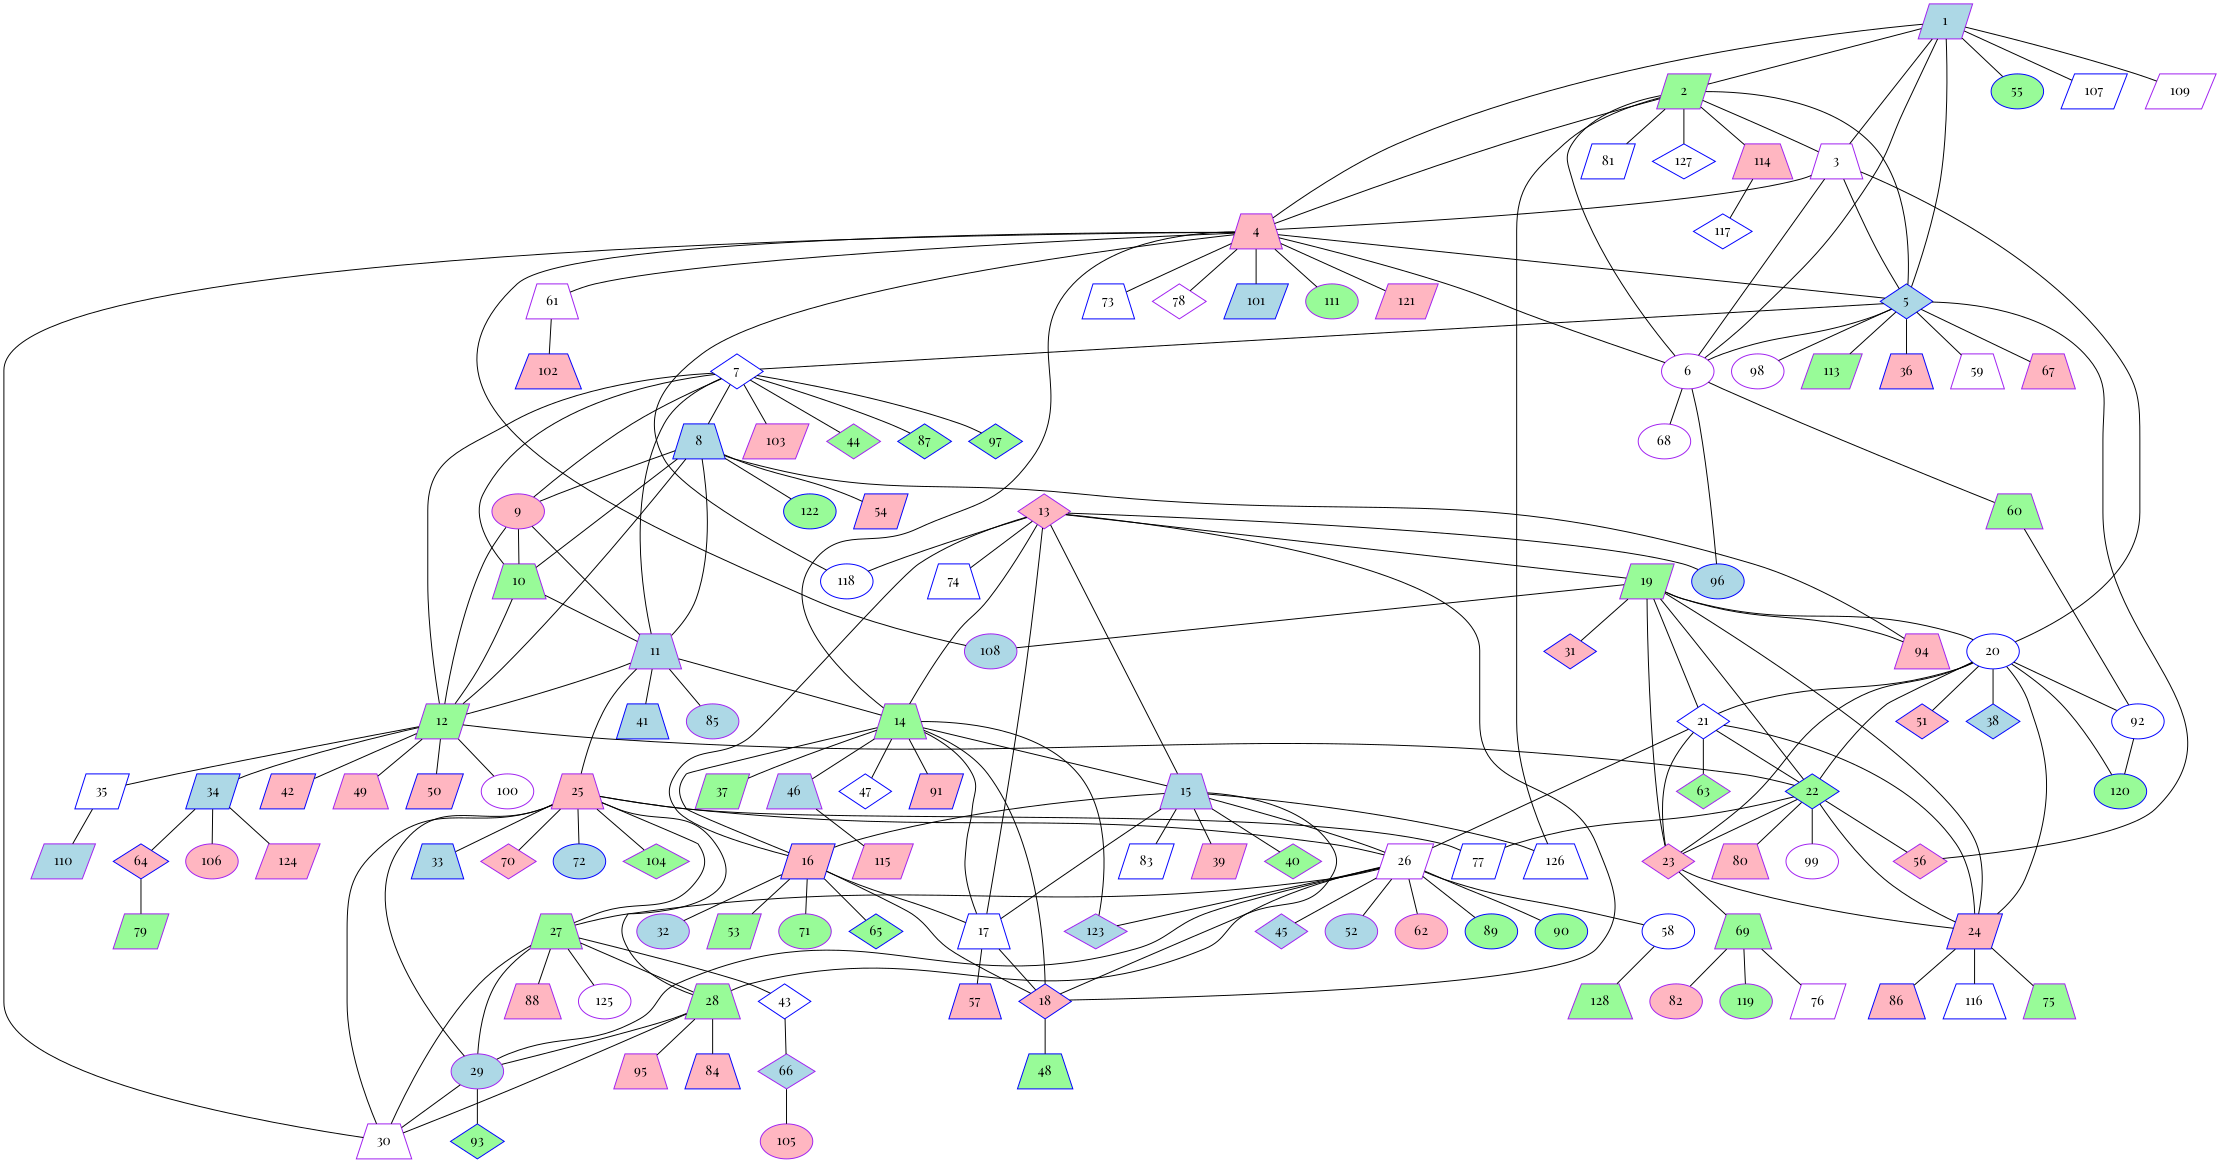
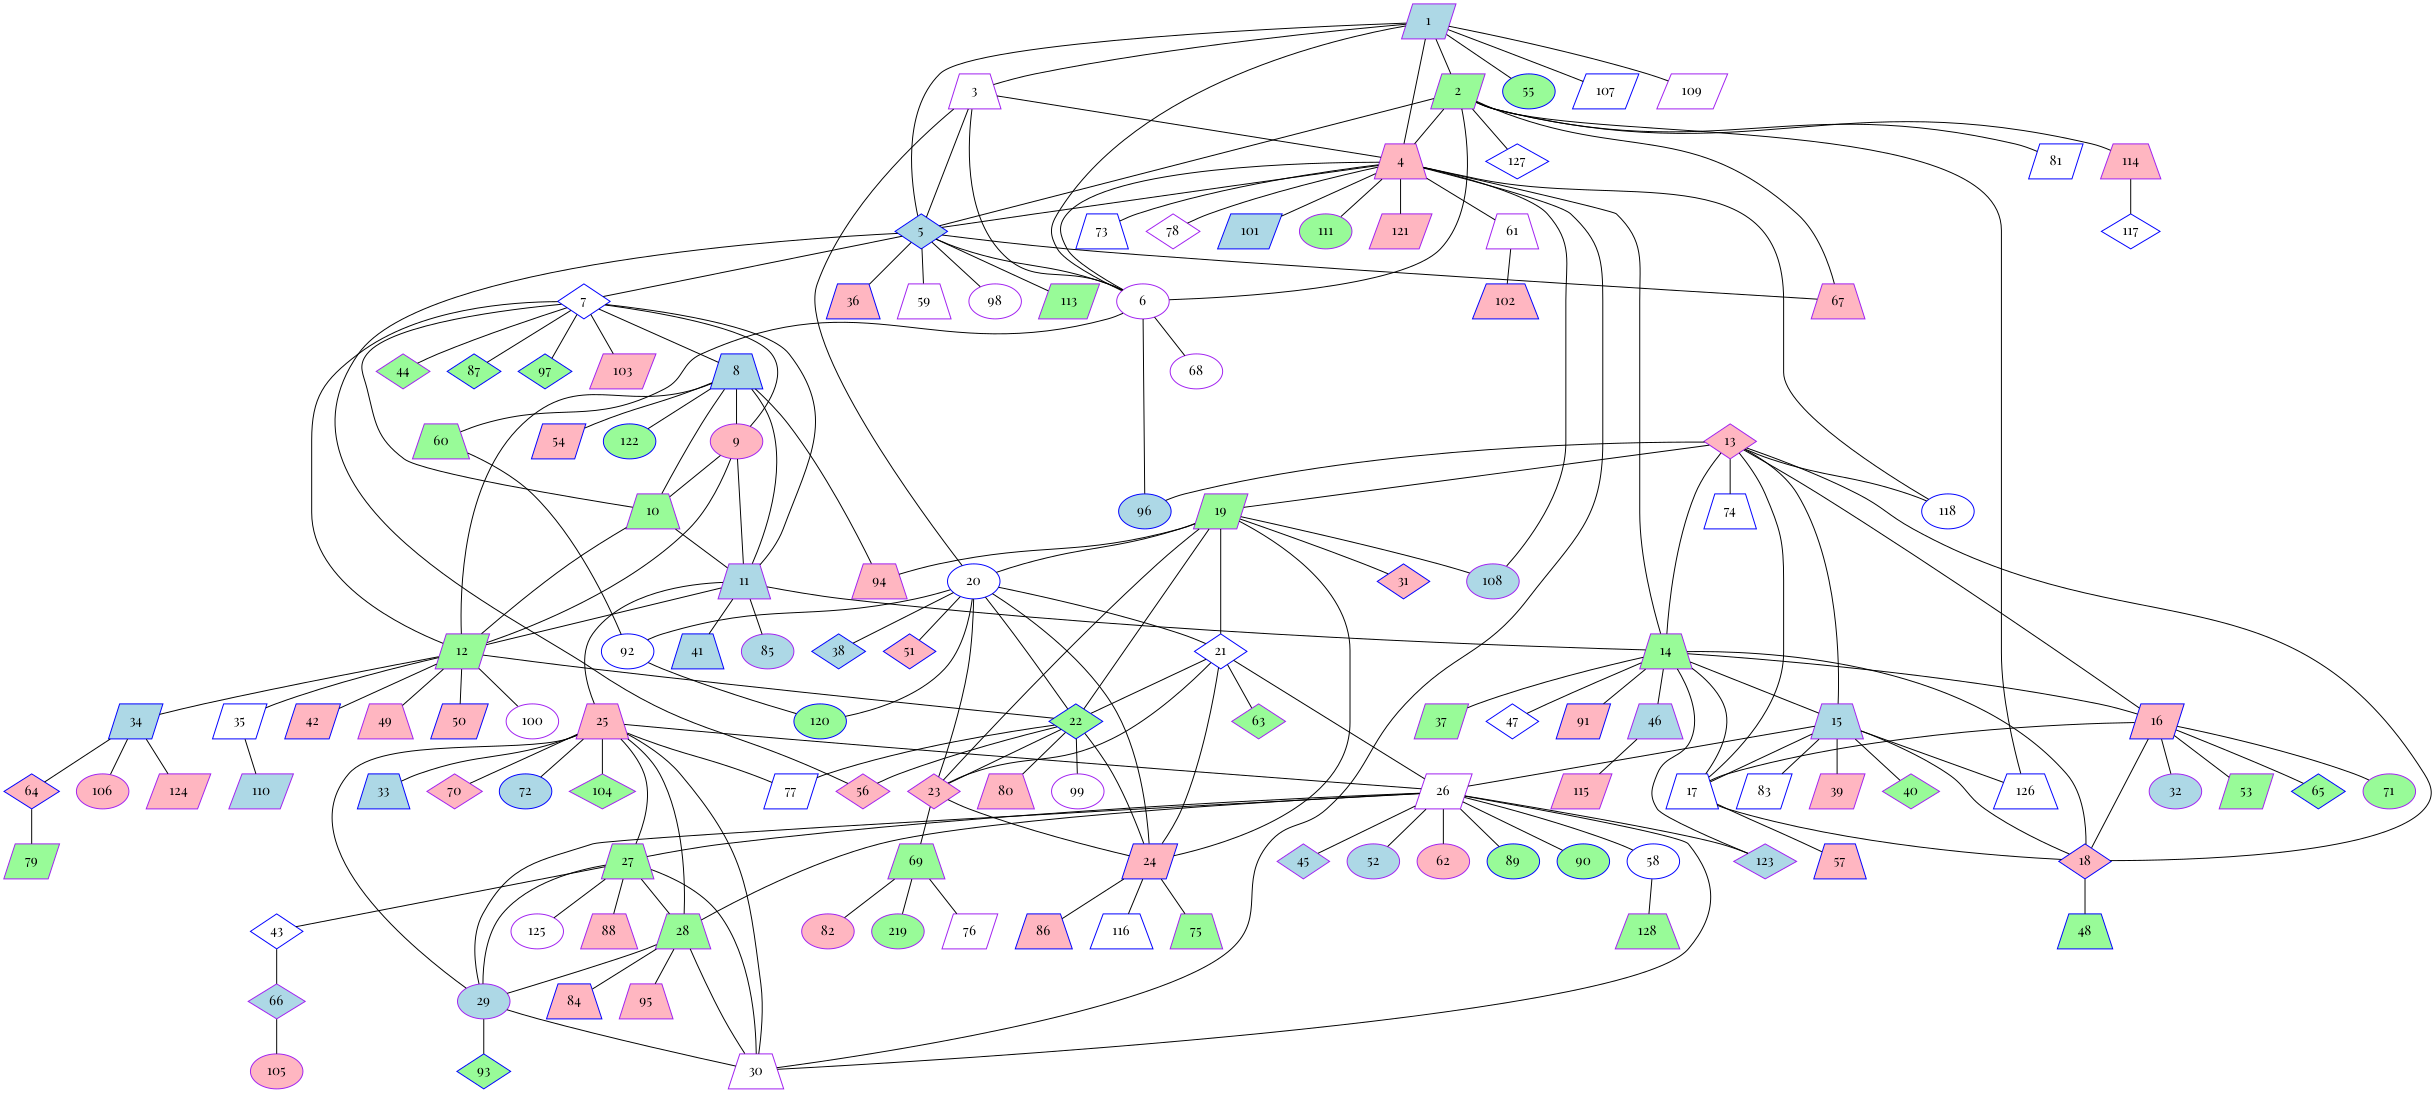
(1761, 126) -> (1682, 151)
(998, 811) -> none
(1746, 1001) -> (898, 931)
none -> (1409, 1017)
